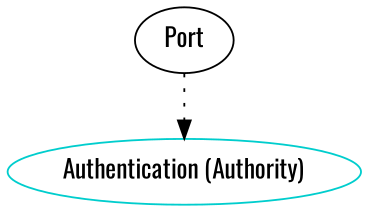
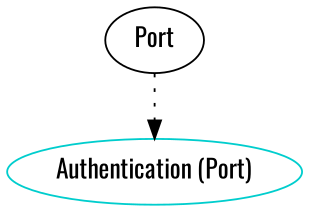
(184, 172) -> (155, 172)
